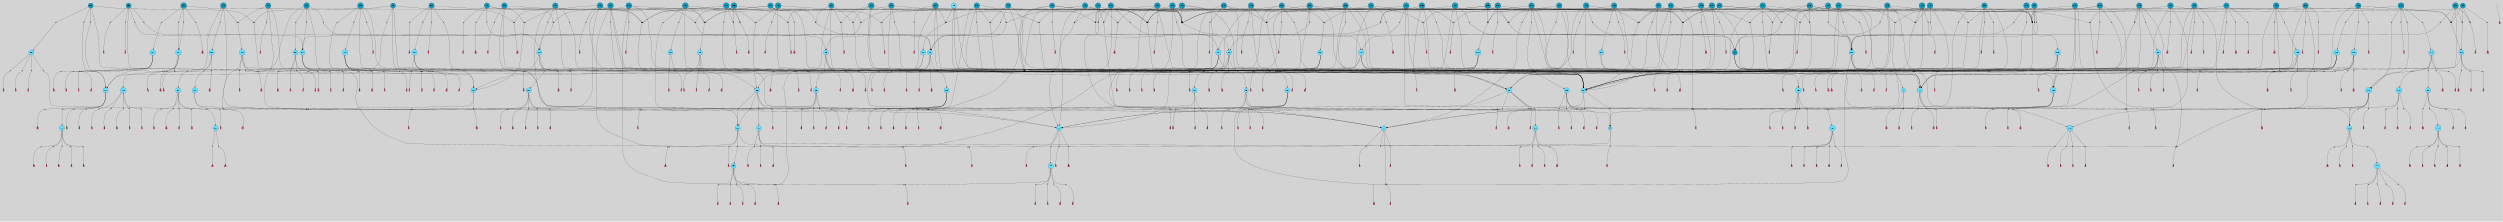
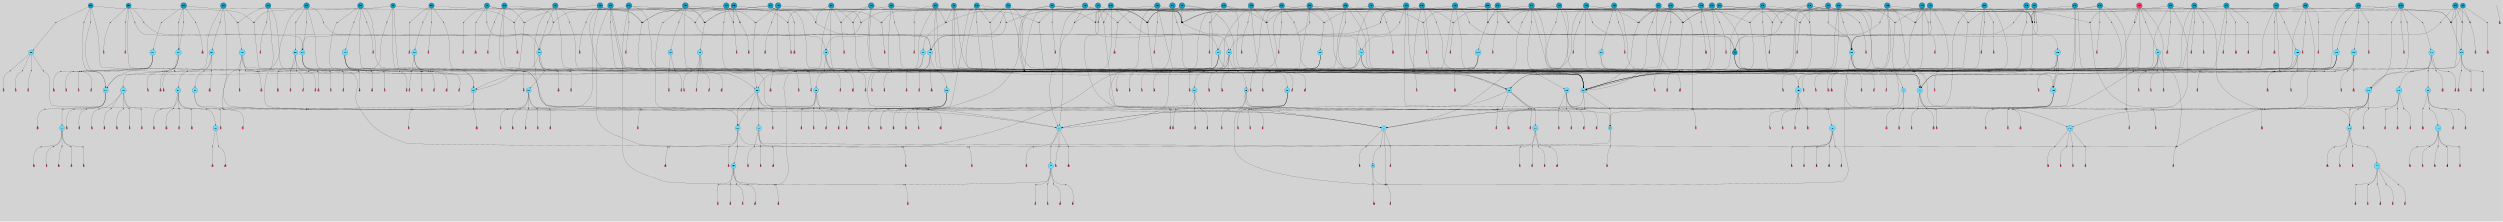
(954, 6) -> (954, 6)
(2139, 6) -> (2139, 6)
none -> (1373, 166)
